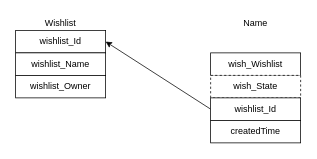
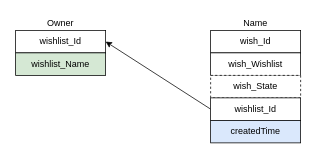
(60, 23) -> (60, 23)
none -> (255, 42)
(60, 64) -> (60, 64)
(60, 87) -> none
(255, 132) -> (255, 132)
